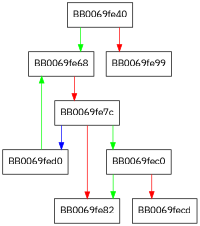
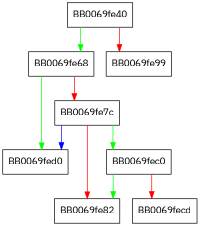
(42, 116) -> (42, 110)
